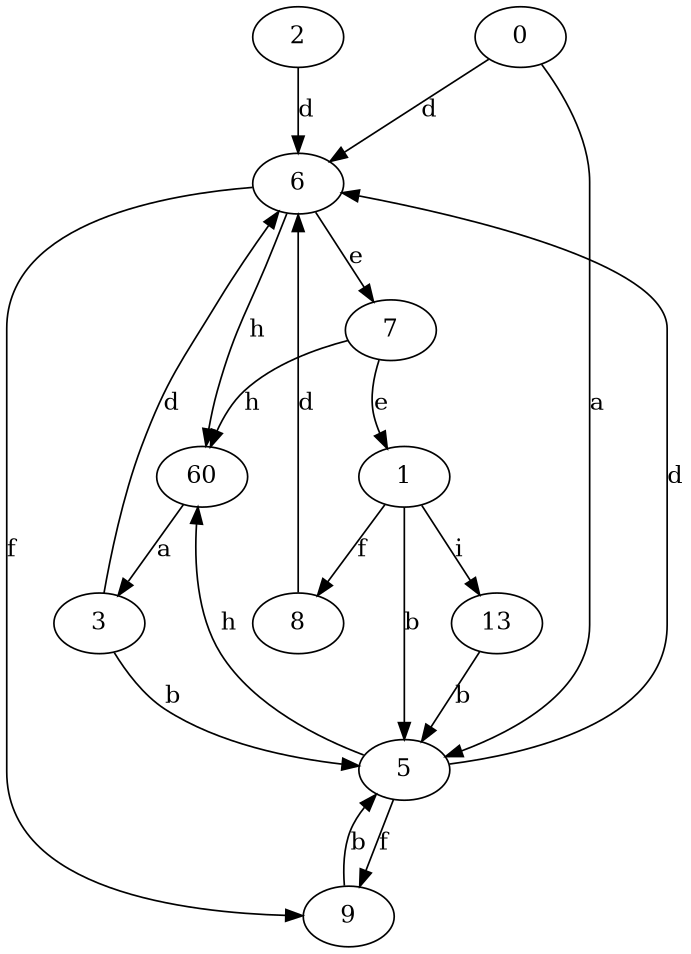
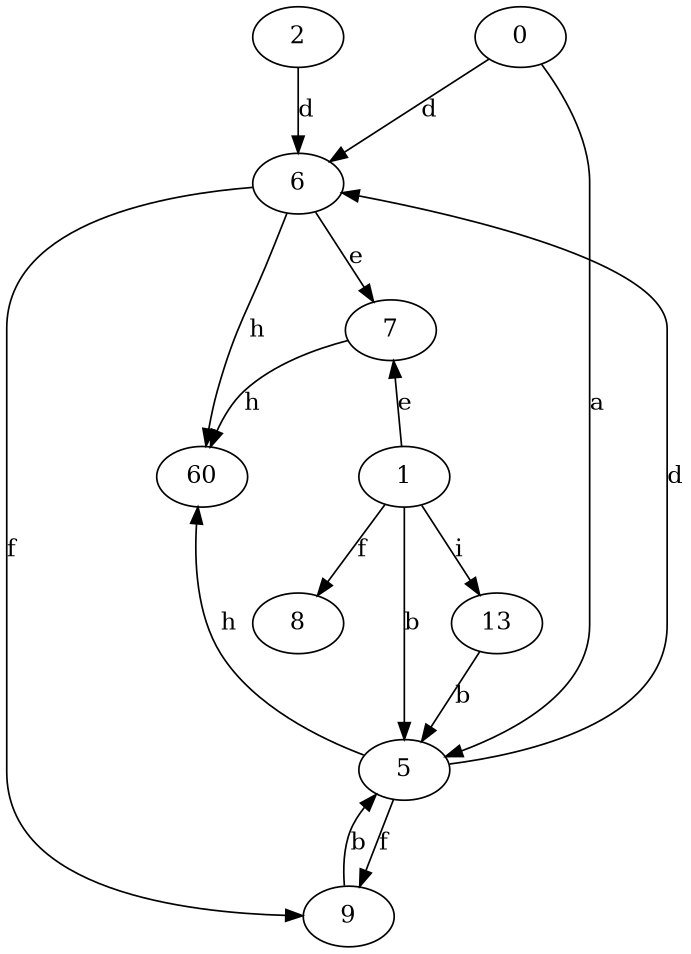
(372, 397) -> (398, 412)
(298, 412) -> none
(99, 623) -> none
